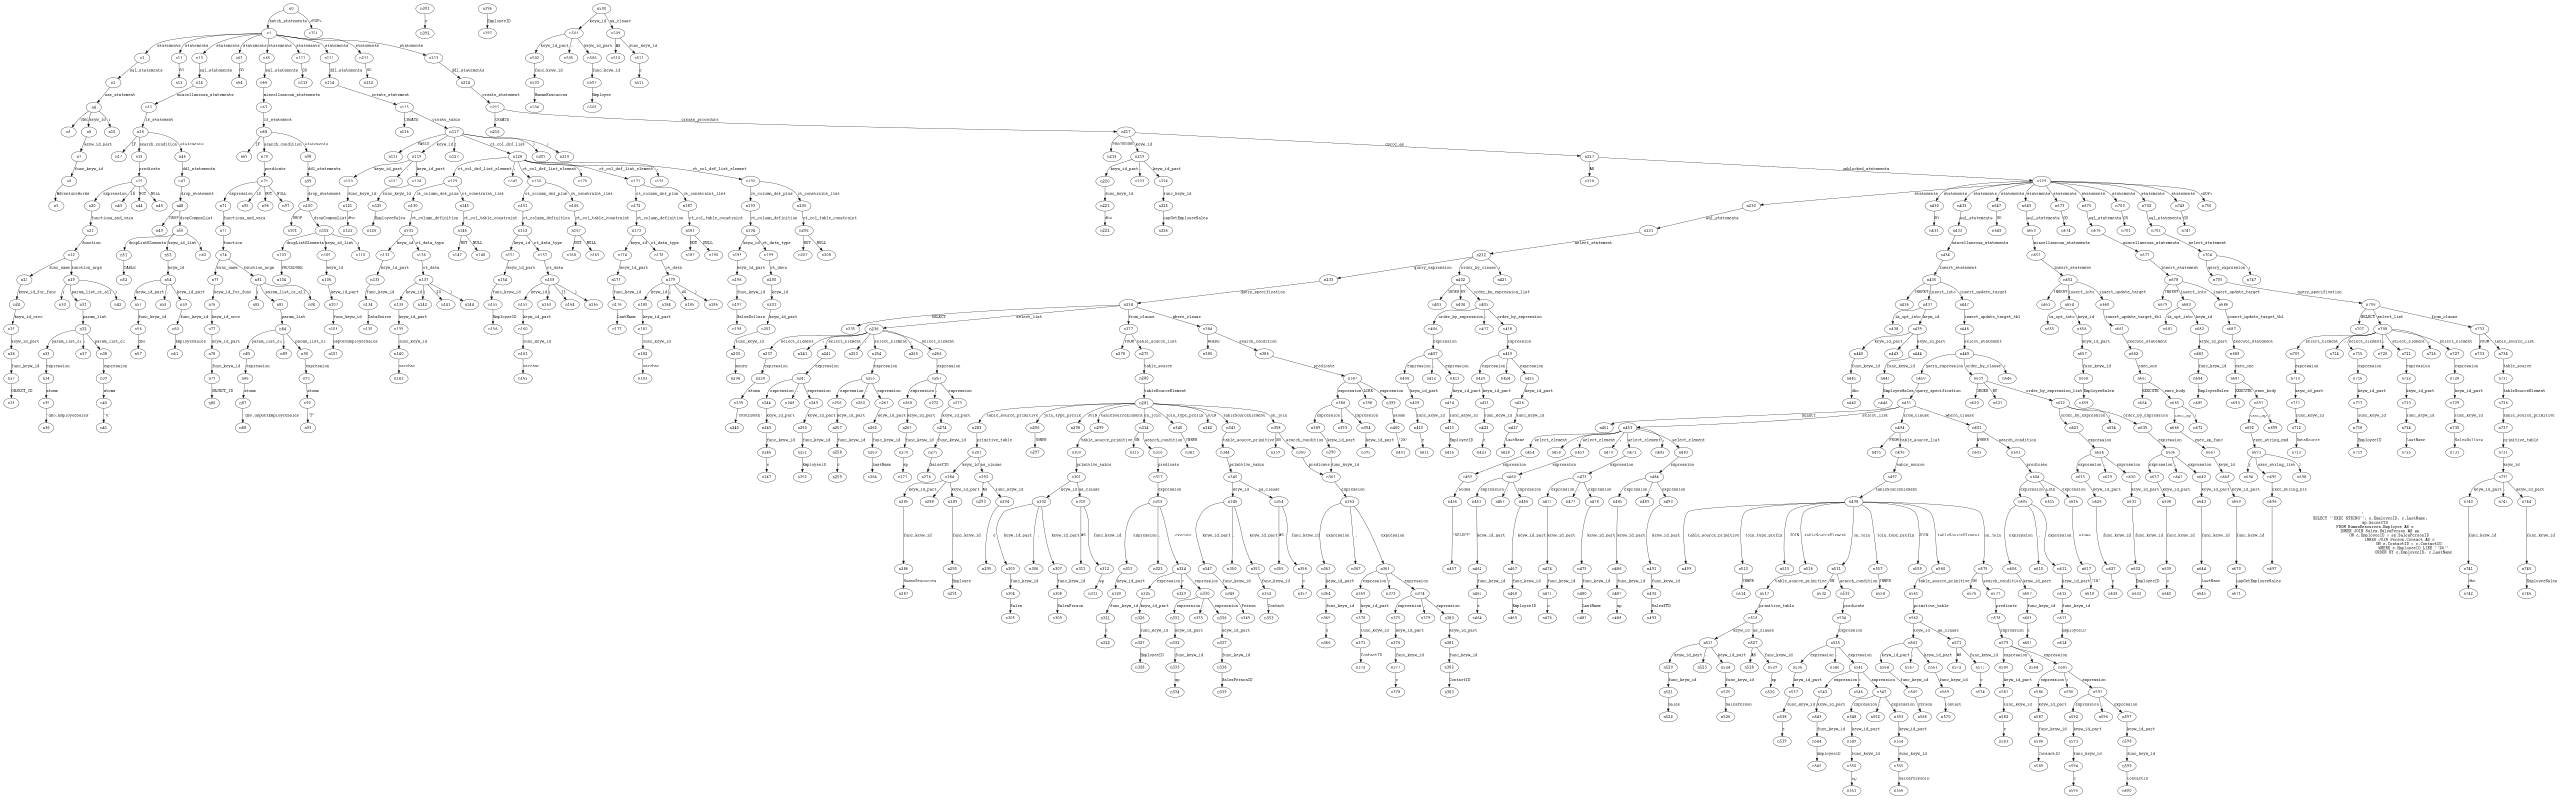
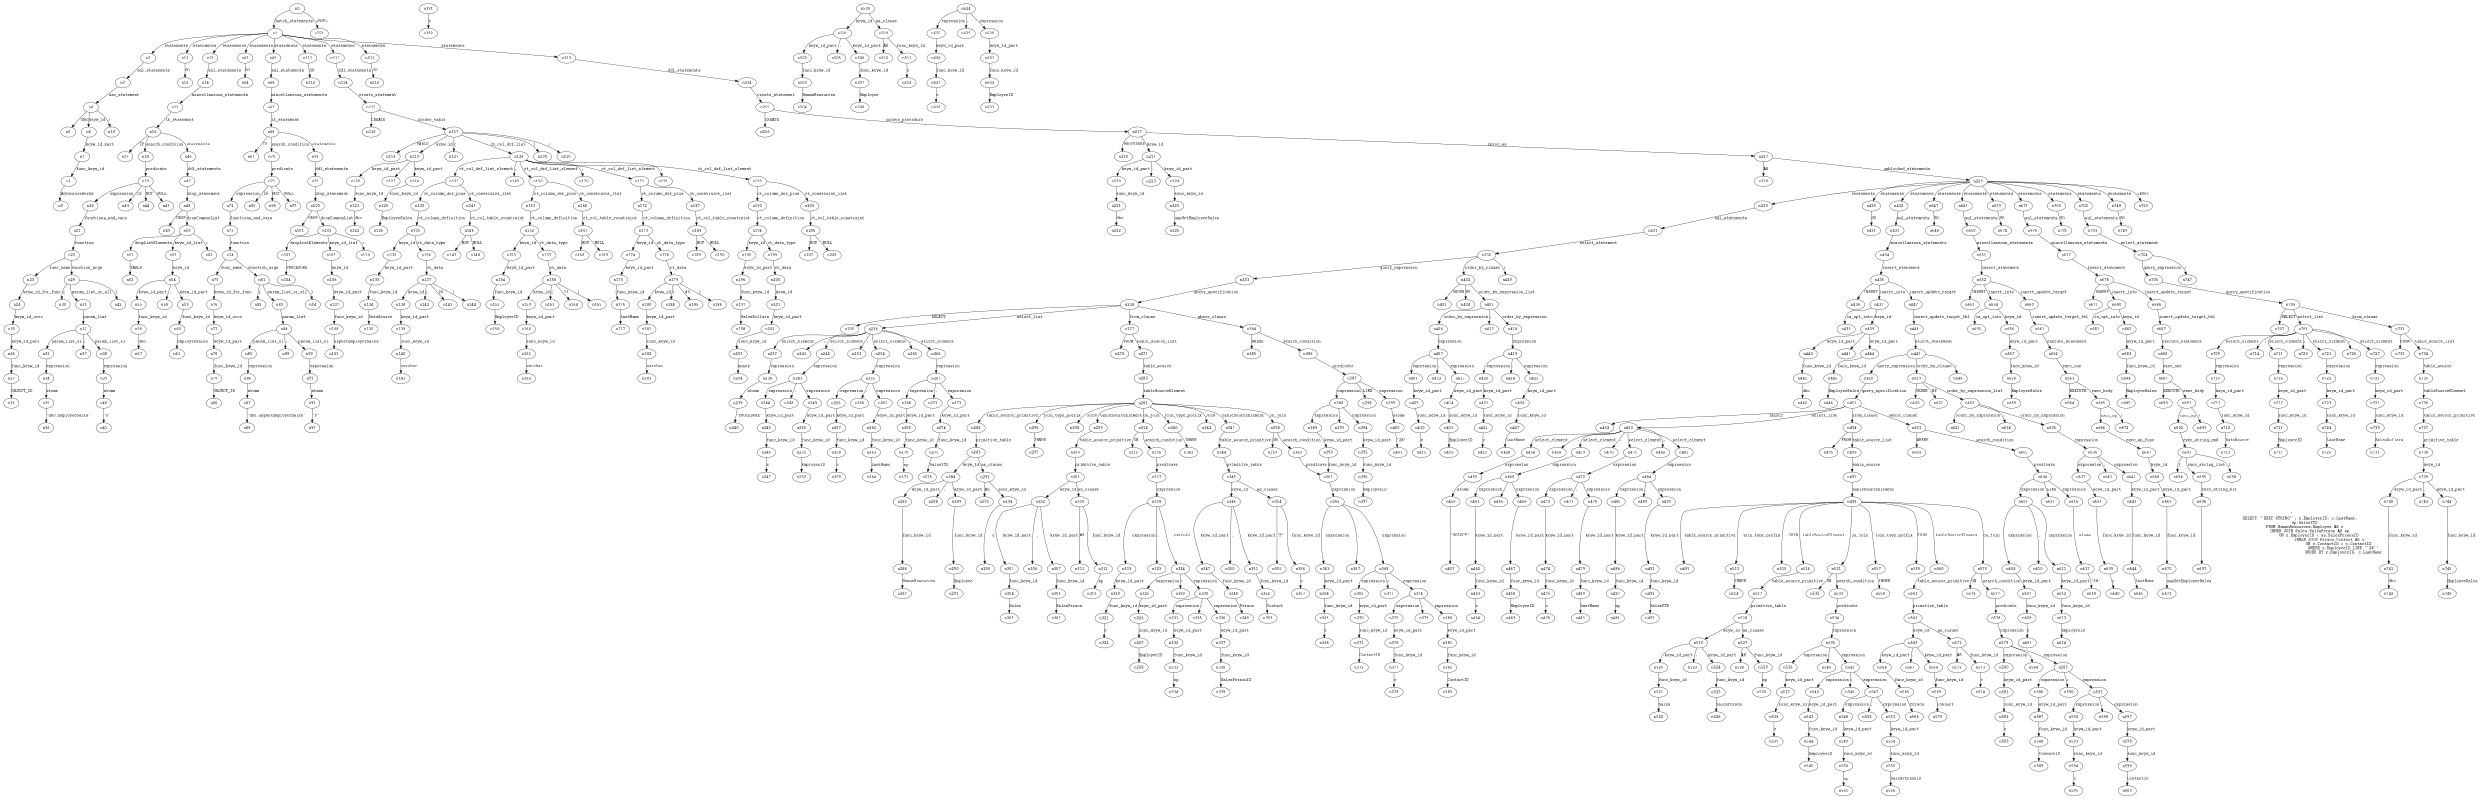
(2086, 439) -> none
none -> (1363, 463)
(1281, 535) -> (1281, 535)
